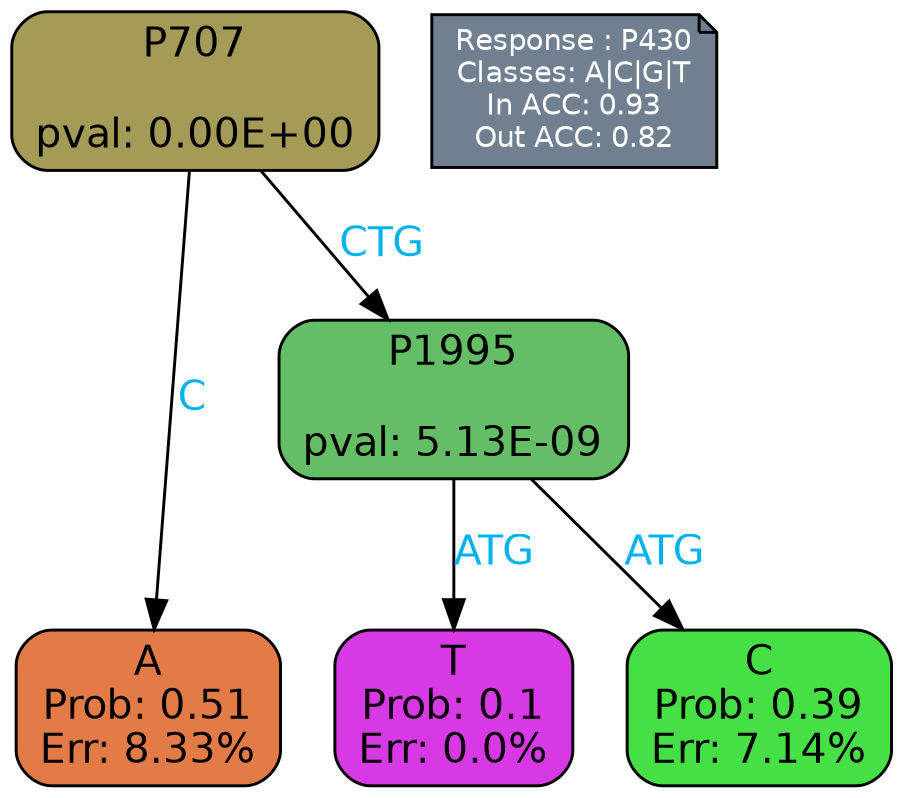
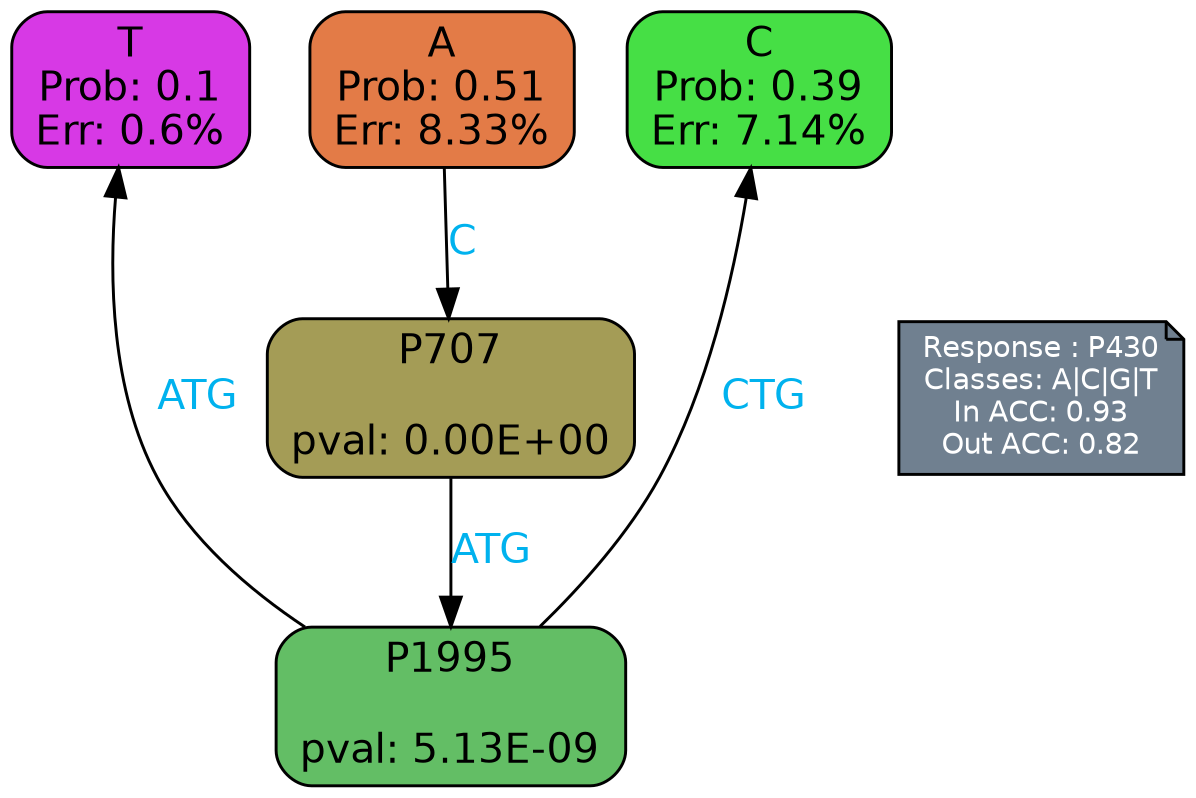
(382, 245) -> (492, 552)
(173, 385) -> (446, 229)
(665, 554) -> (764, 398)
(454, 708) -> (131, 90)
